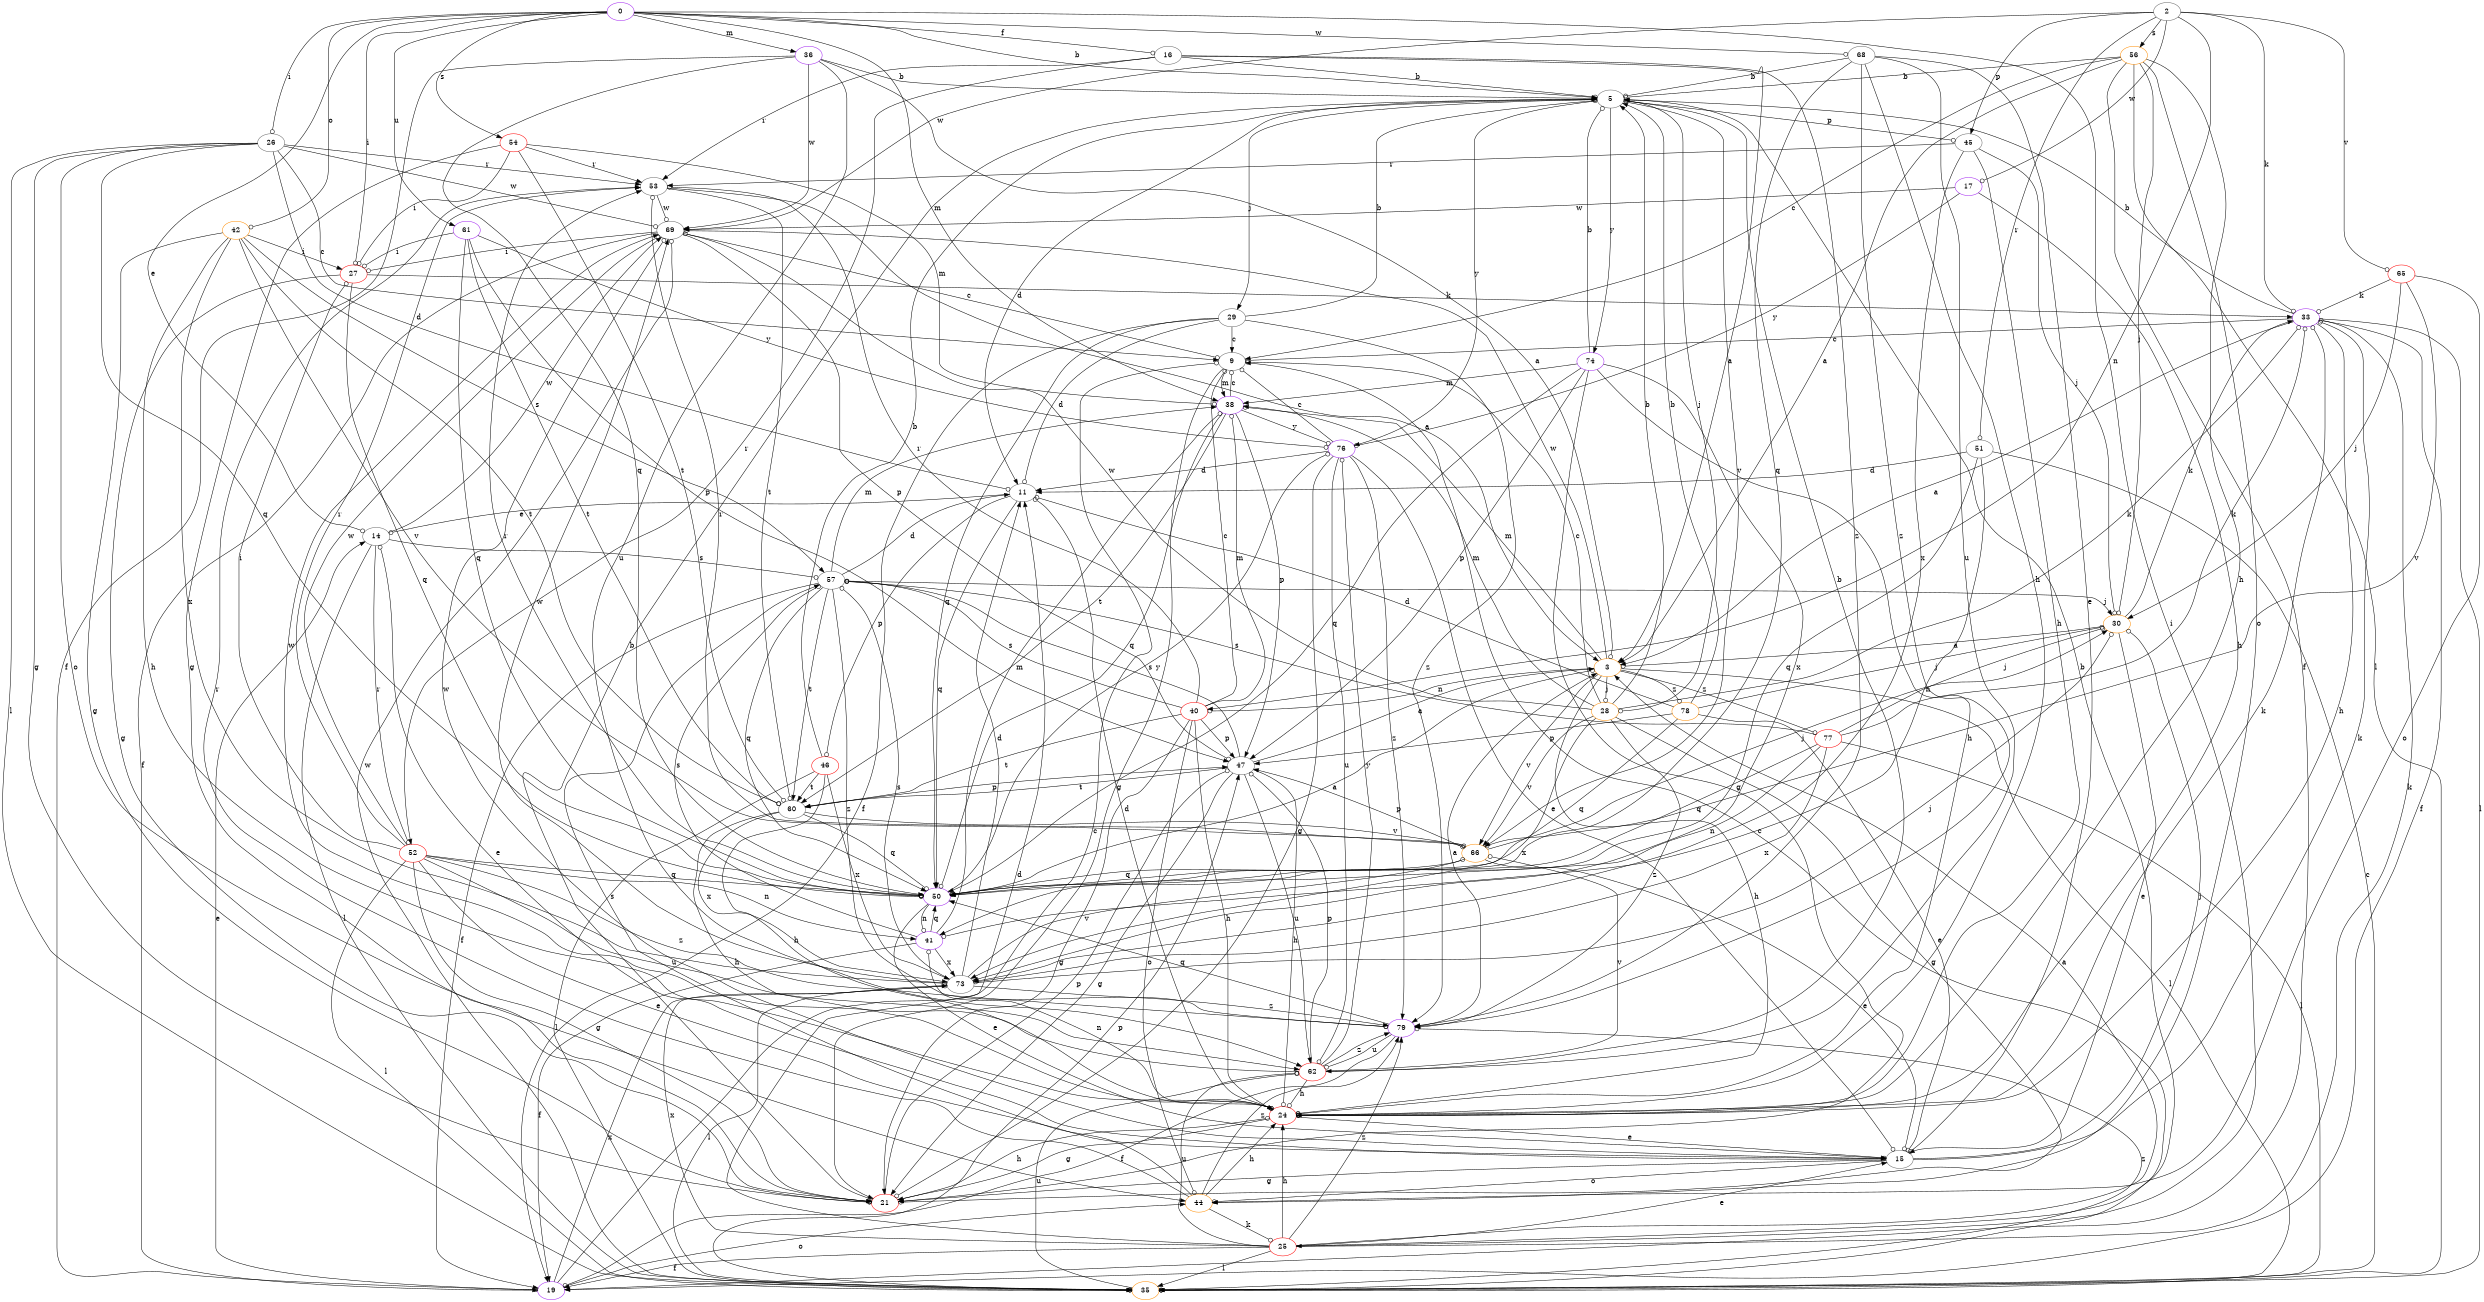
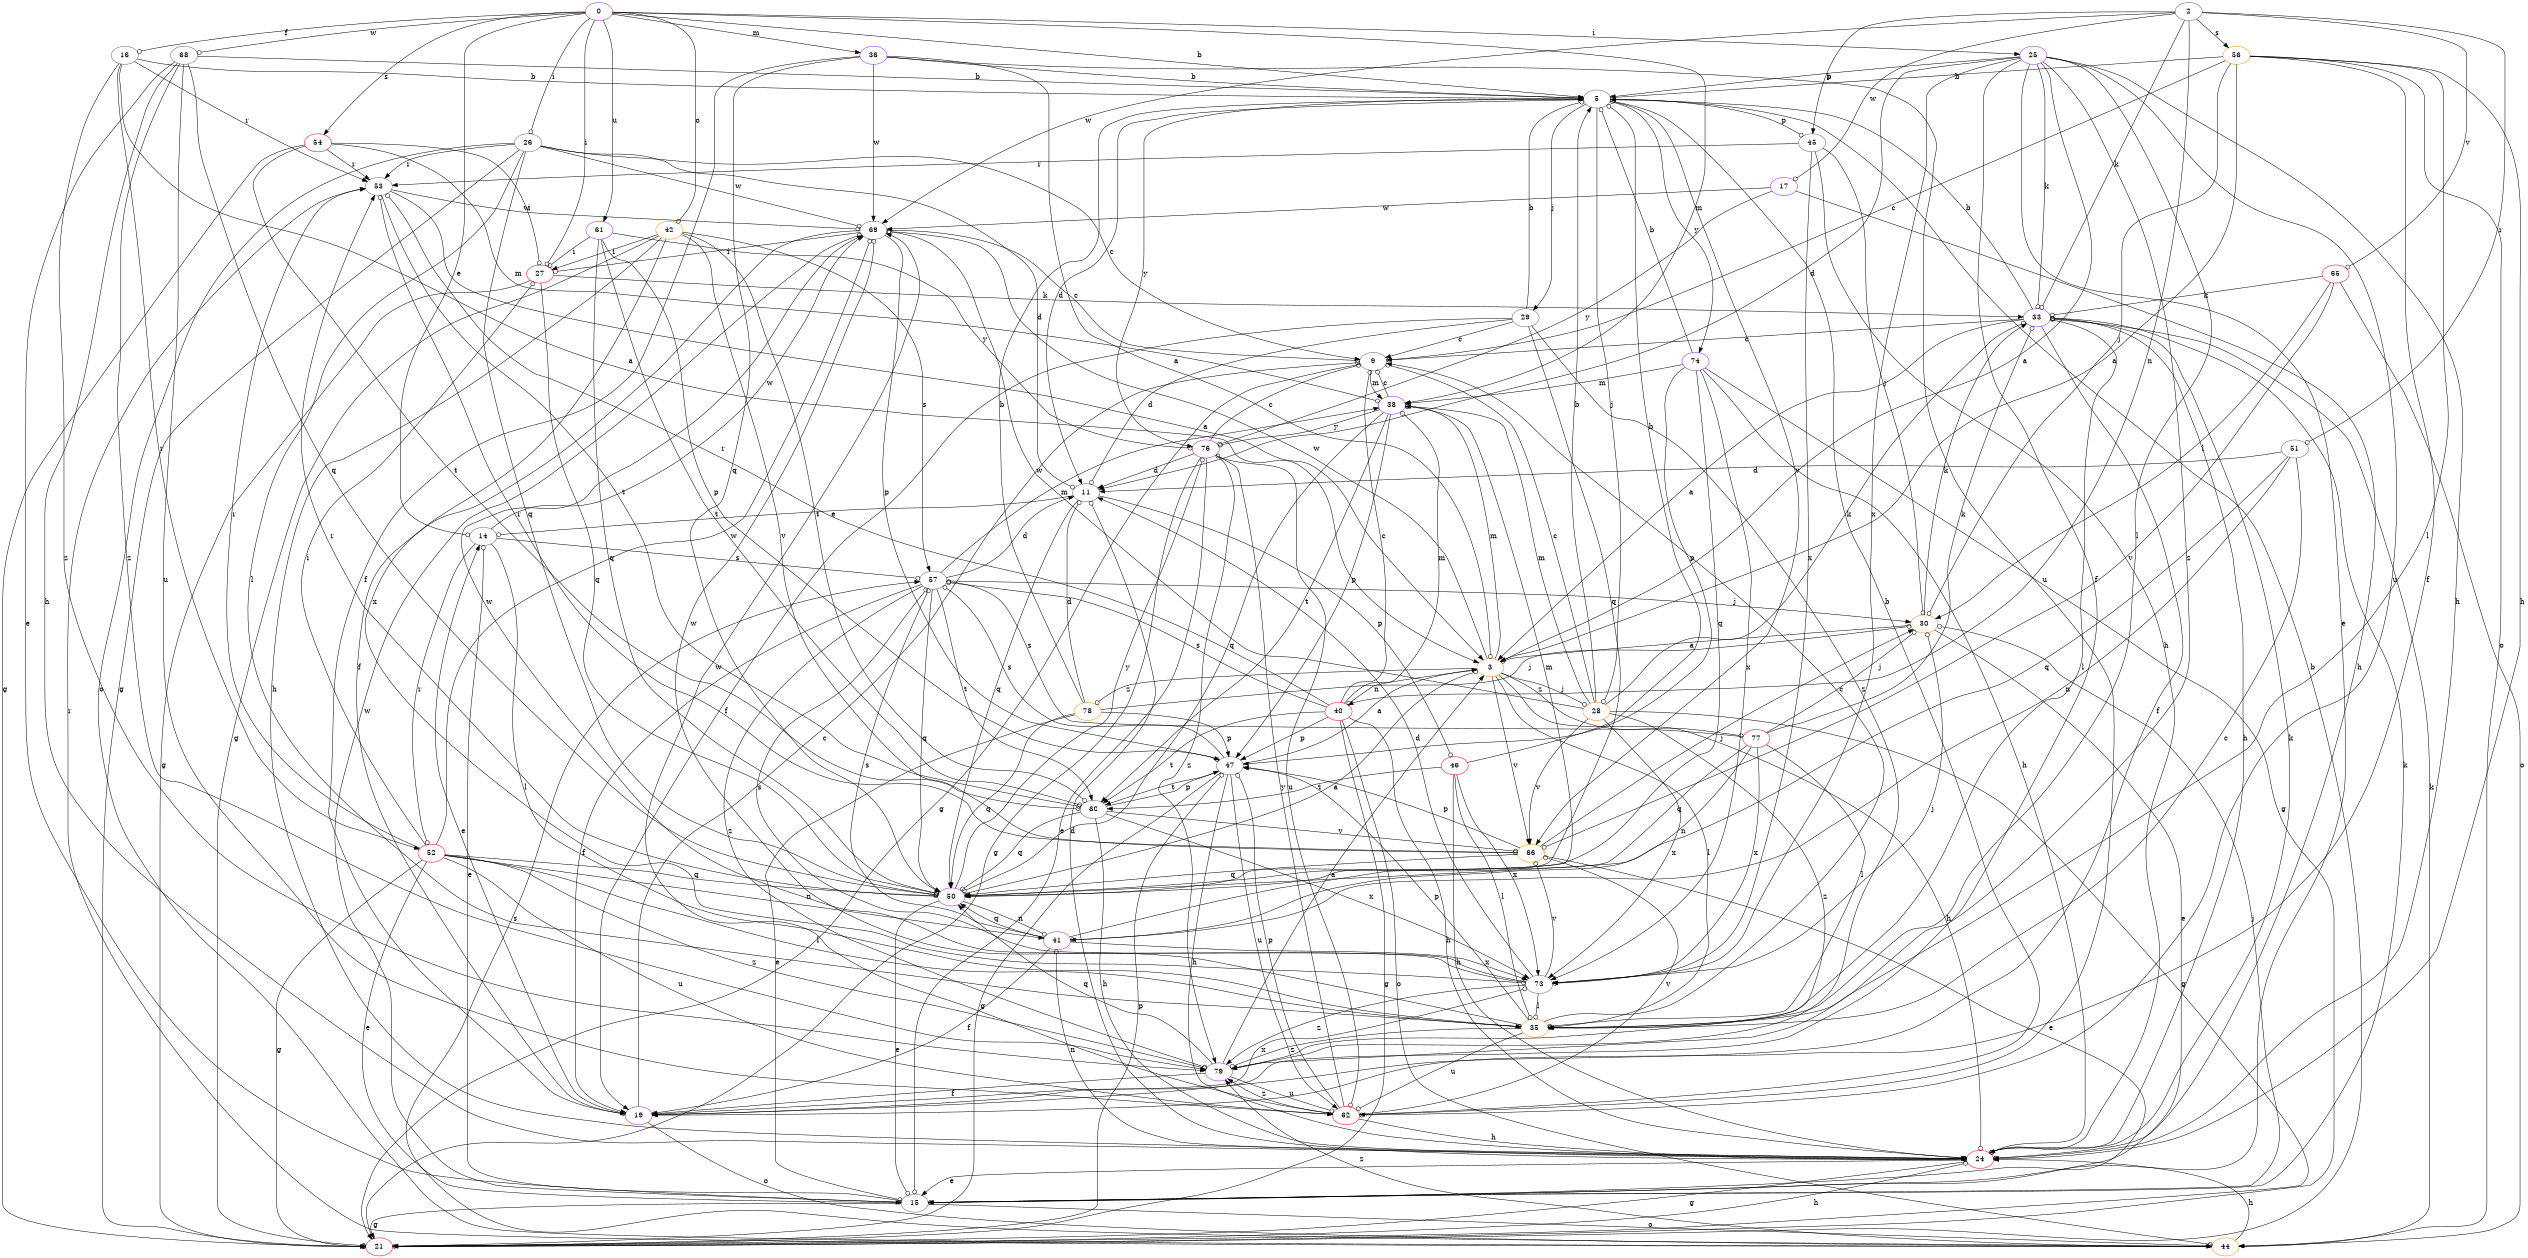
(2356, 449) -> (2203, 449)
(1239, 1224) -> (2429, 754)
(1283, 1247) -> (2033, 55)
